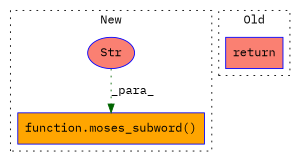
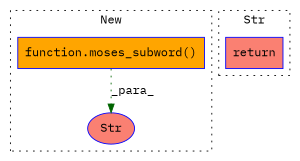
(254, 20) -> (254, 20)
(111, 86) -> (111, 86)
